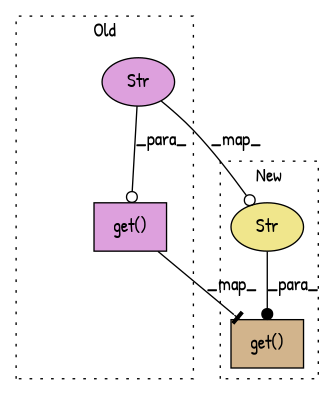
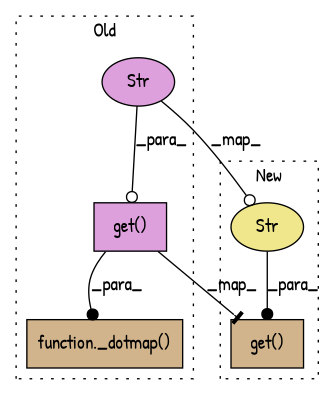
none -> (105, 344)
